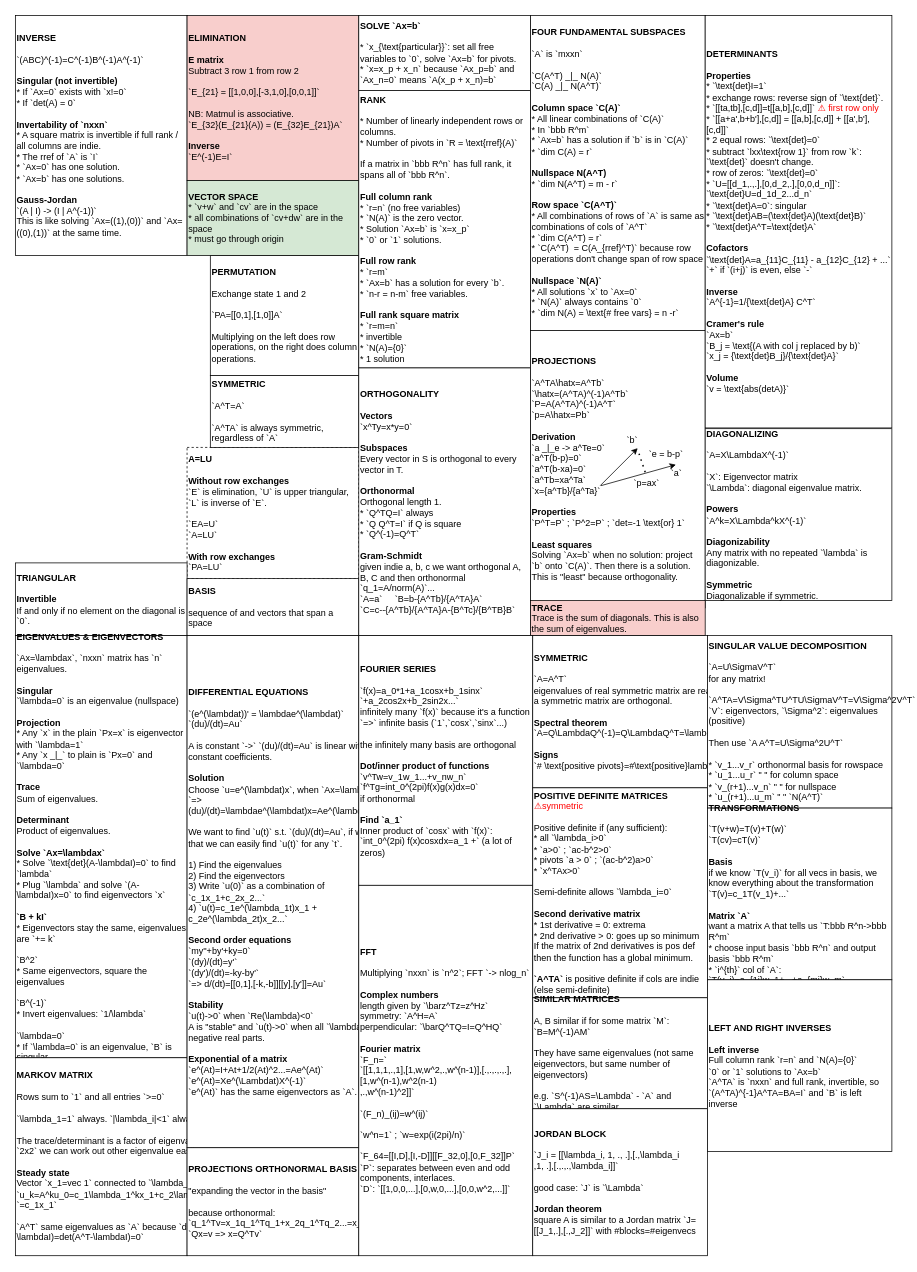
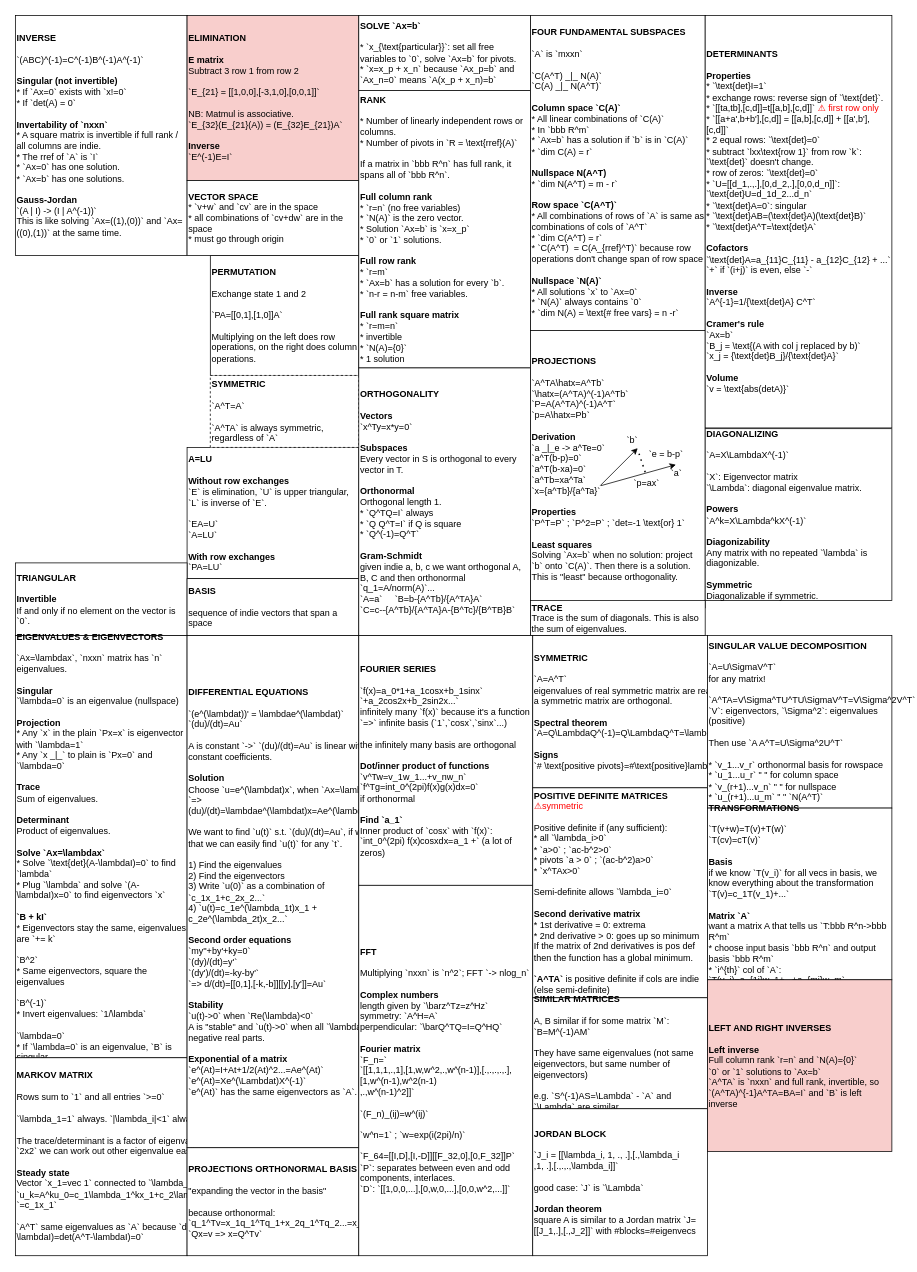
(273, 218) -> (273, 218)
(285, 411) -> (285, 411)
(273, 513) -> (273, 513)
(102, 600) -> (102, 600)
(274, 607) -> (274, 607)
(618, 618) -> (618, 618)
(800, 1066) -> (800, 1066)
